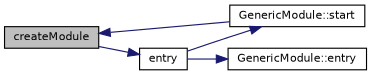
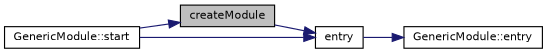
(219, 40) -> (222, 37)
